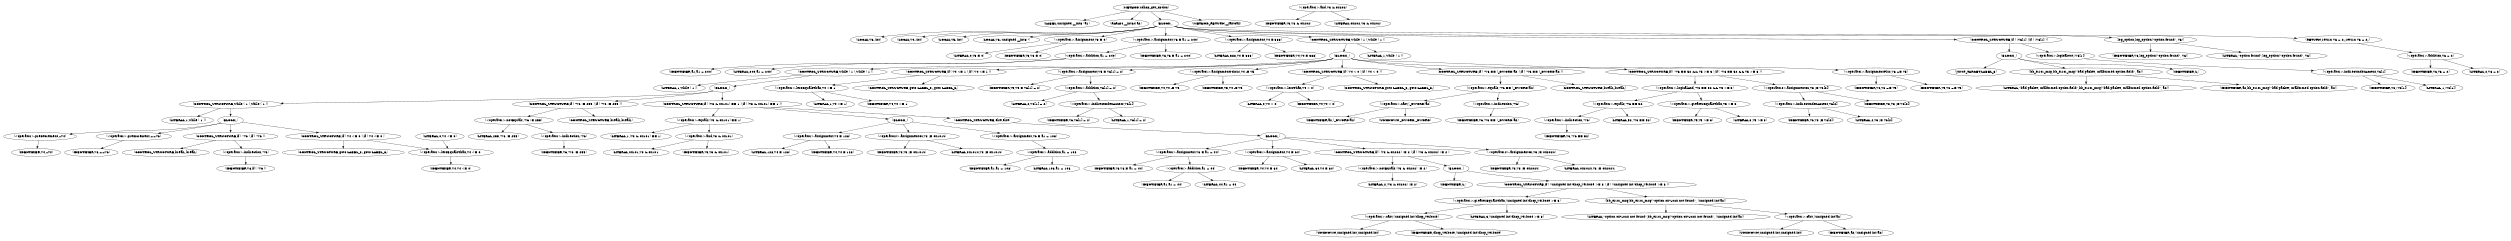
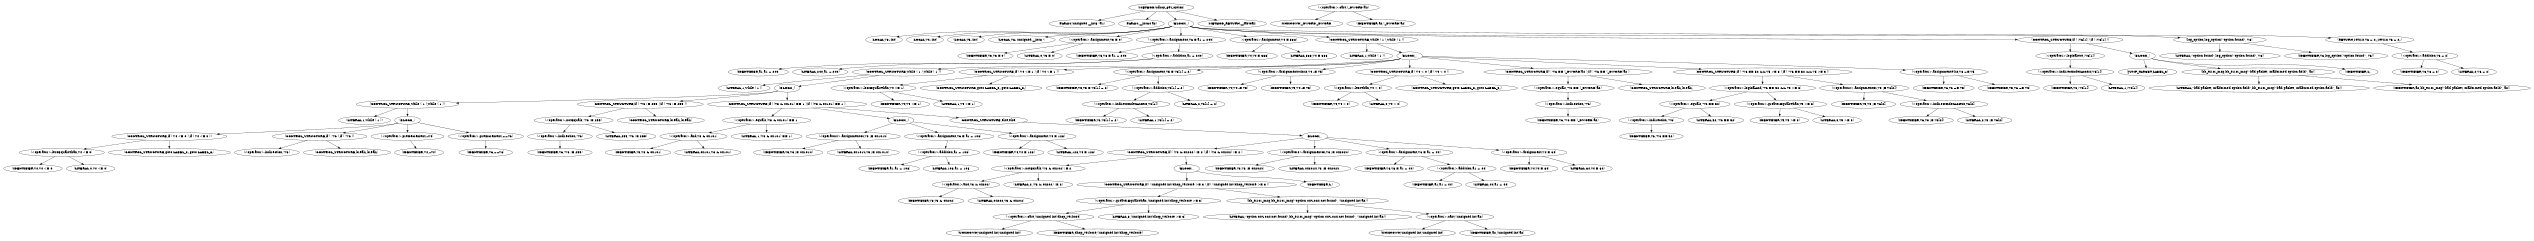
(1067, 24) -> (1082, 24)
(1453, 96) -> none
(445, 143) -> (75, 160)
(246, 169) -> none
none -> (1003, 177)
